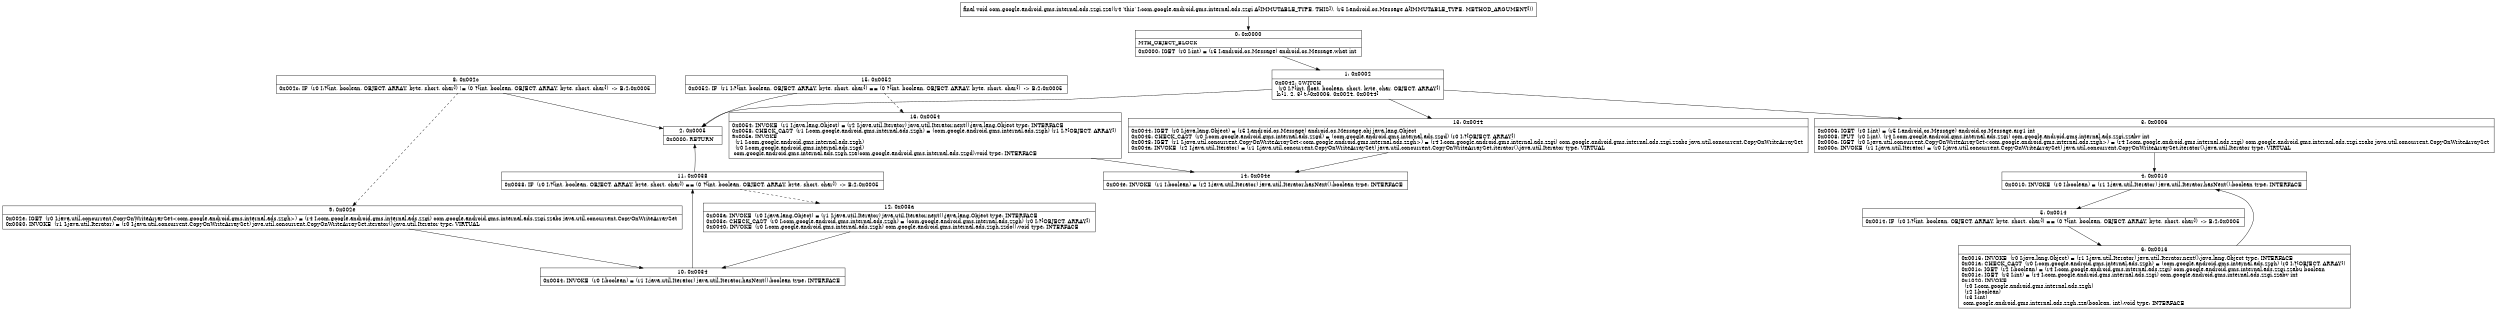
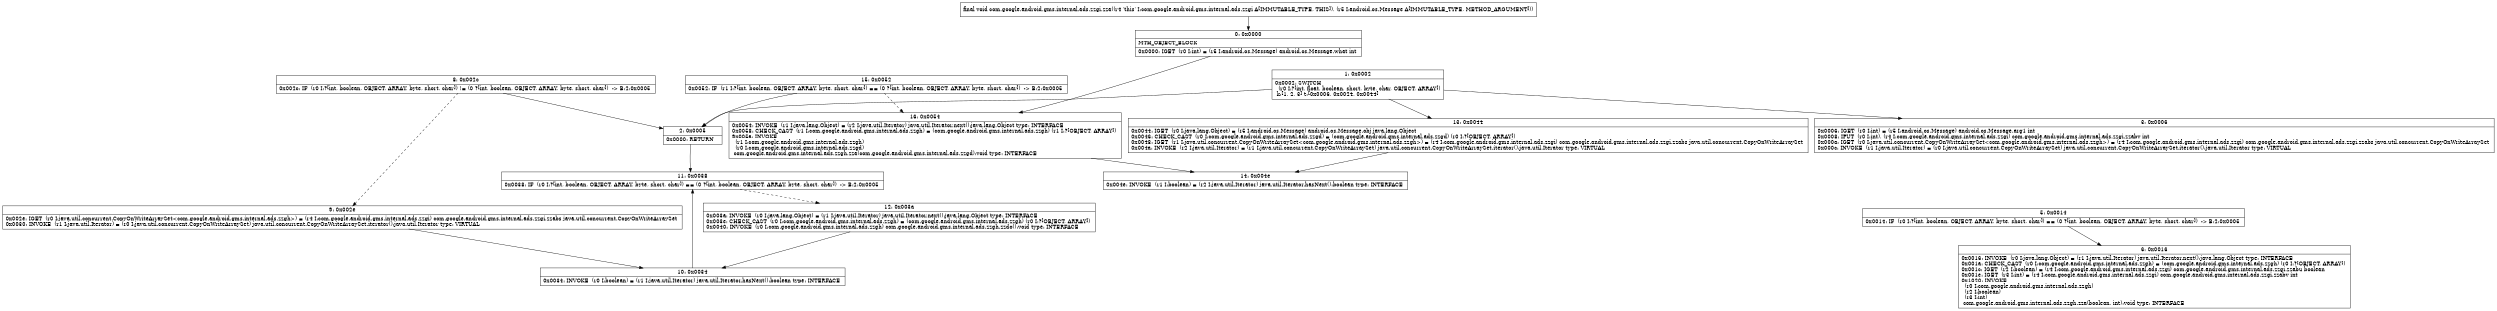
(1299, 63) -> (1117, 86)
(1300, 83) -> (1300, 83)
(695, 160) -> (690, 156)
(2154, 181) -> none
